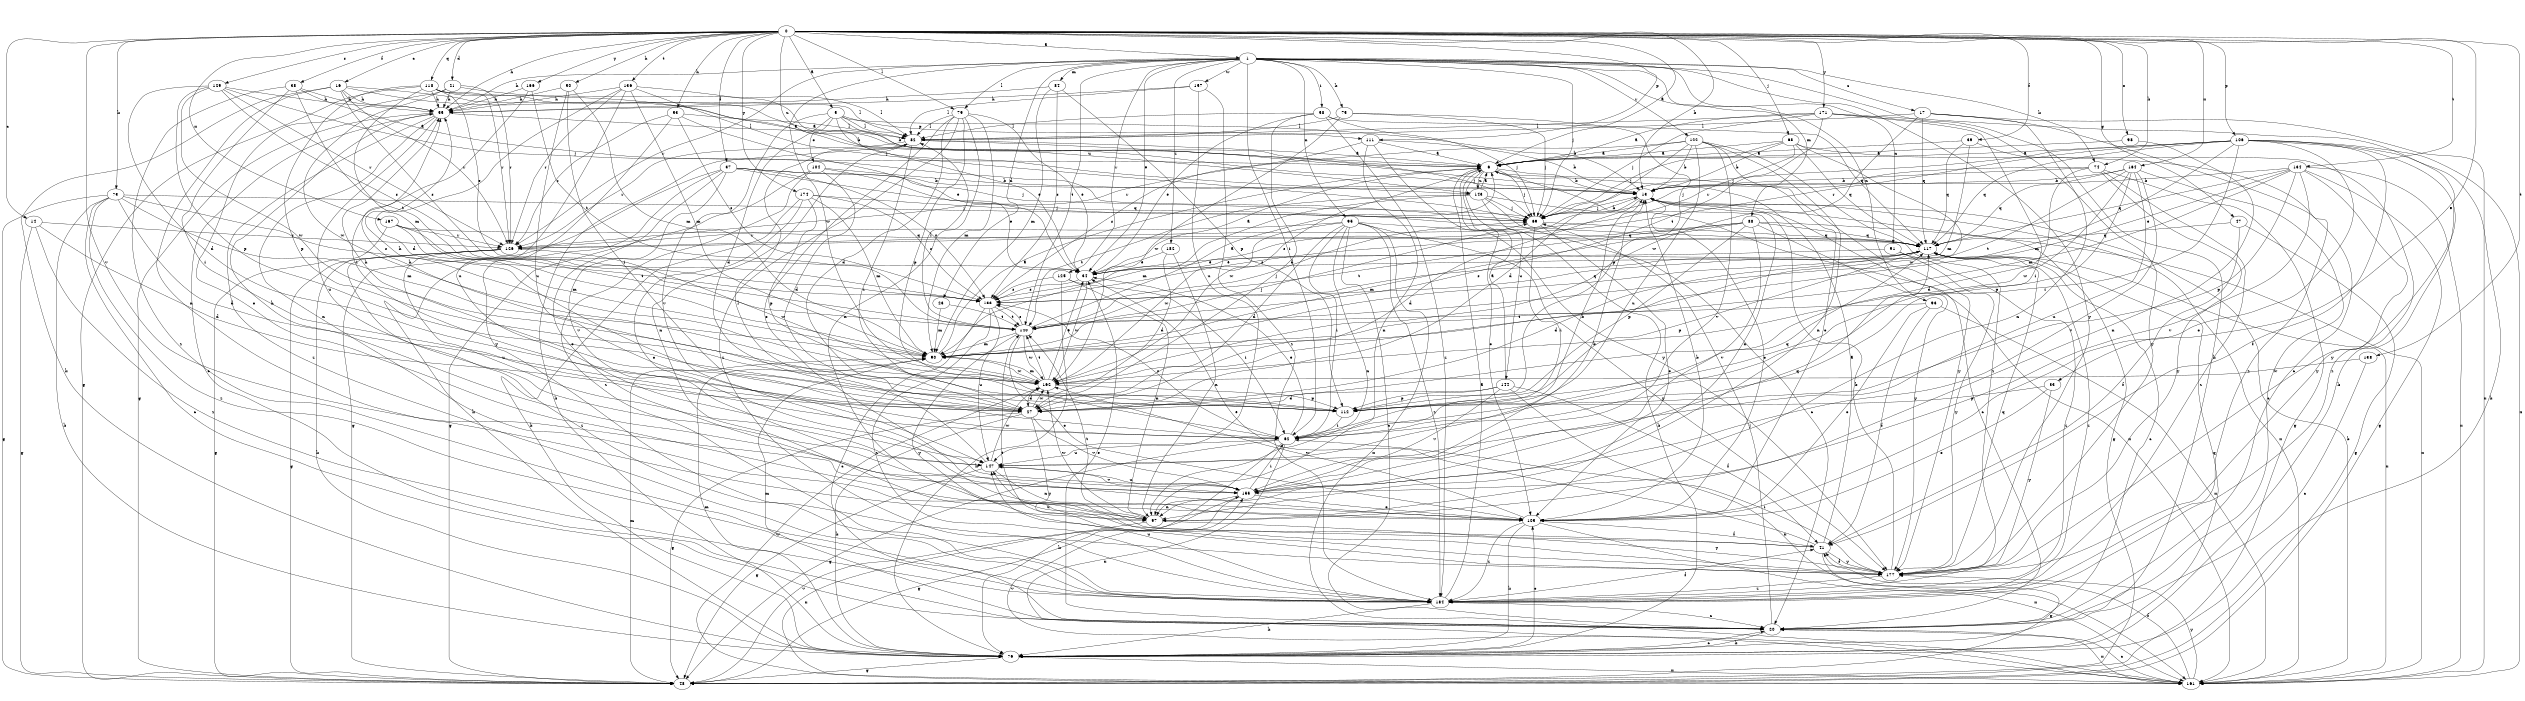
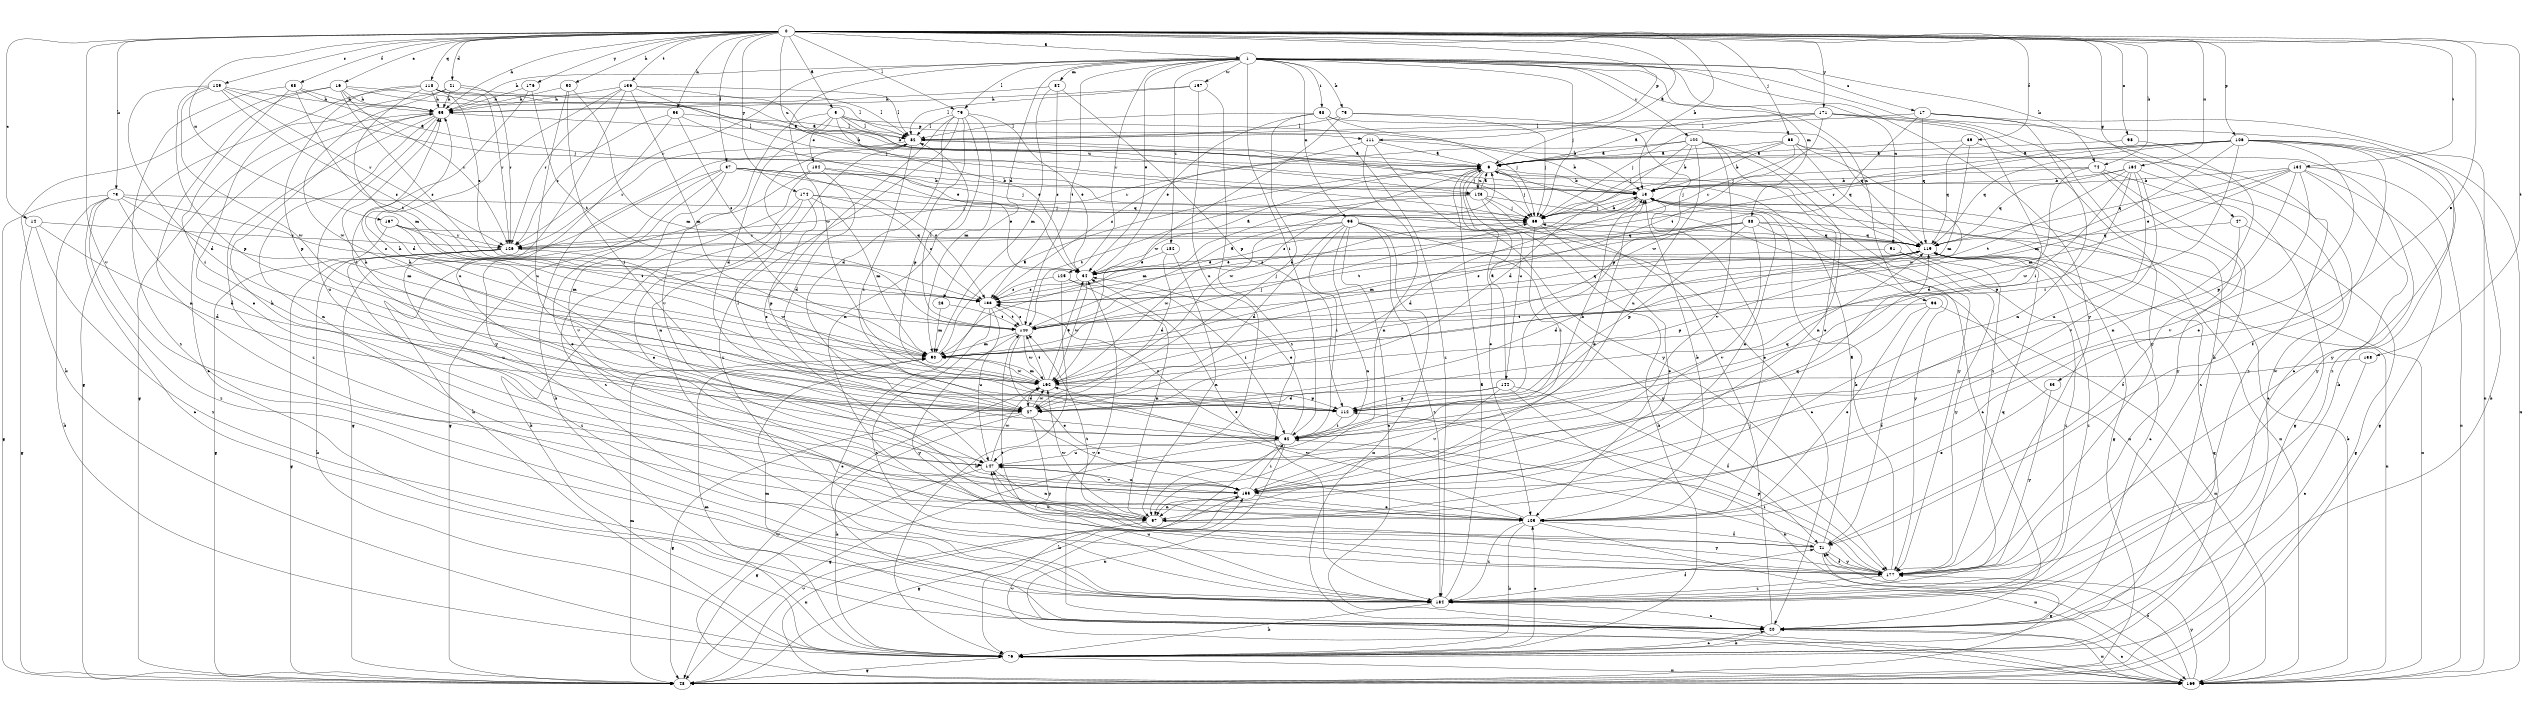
(531, 86) -> (531, 86)
none -> (783, 90)
(1928, 249) -> (1928, 249)
(1718, 404) -> (1632, 458)
(2191, 684) -> (2191, 684)
